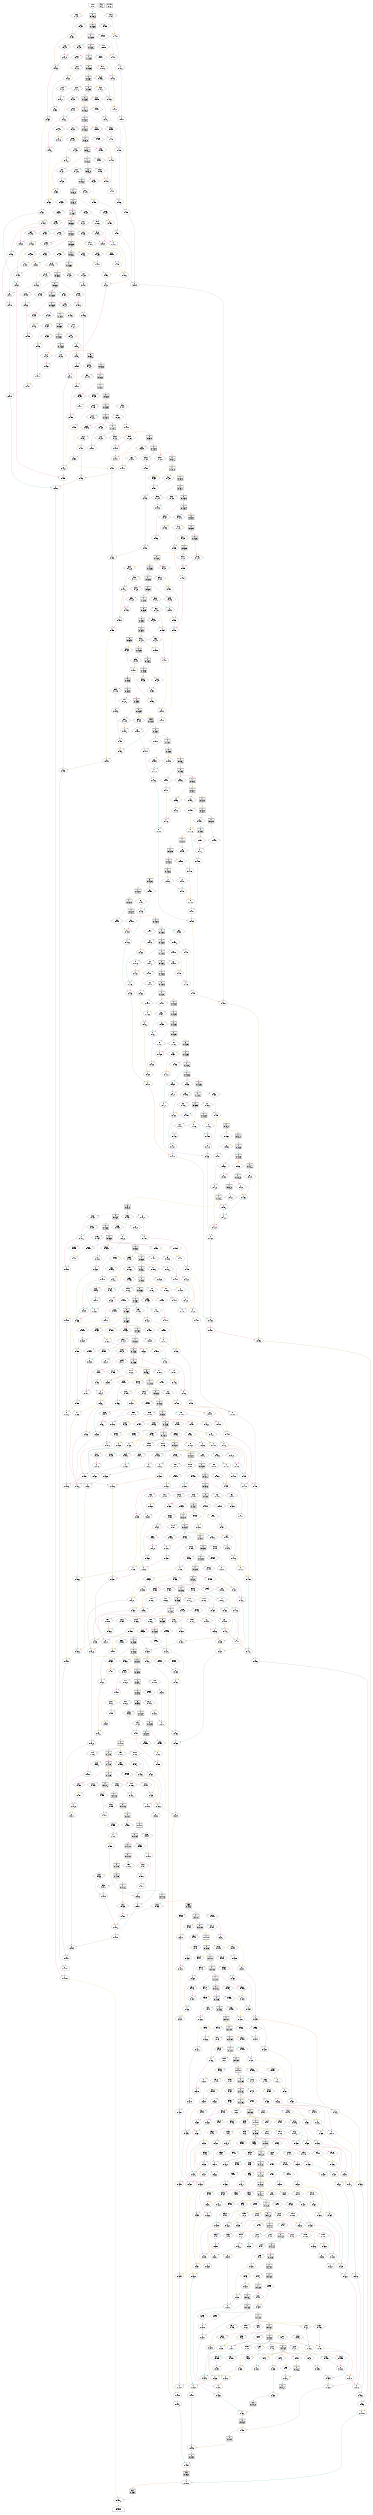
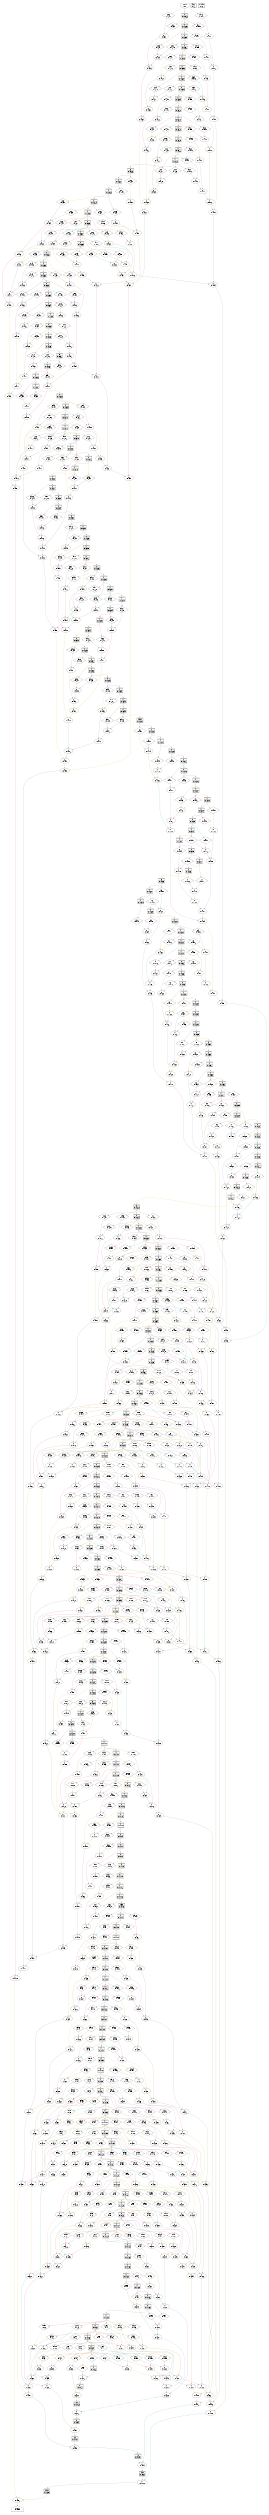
none -> (106, 1671)
